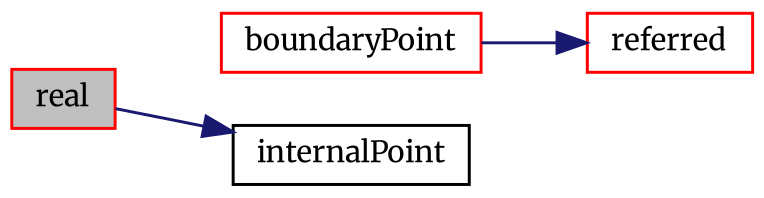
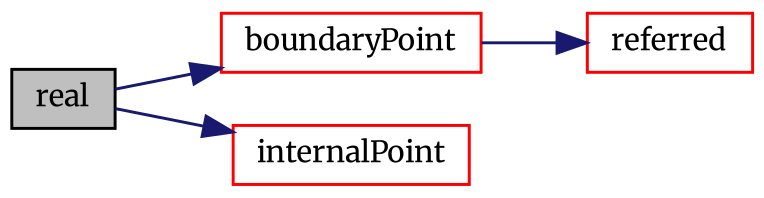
none -> (154, 81)
(63, 99) -> (63, 99)
(351, 155) -> (351, 155)
